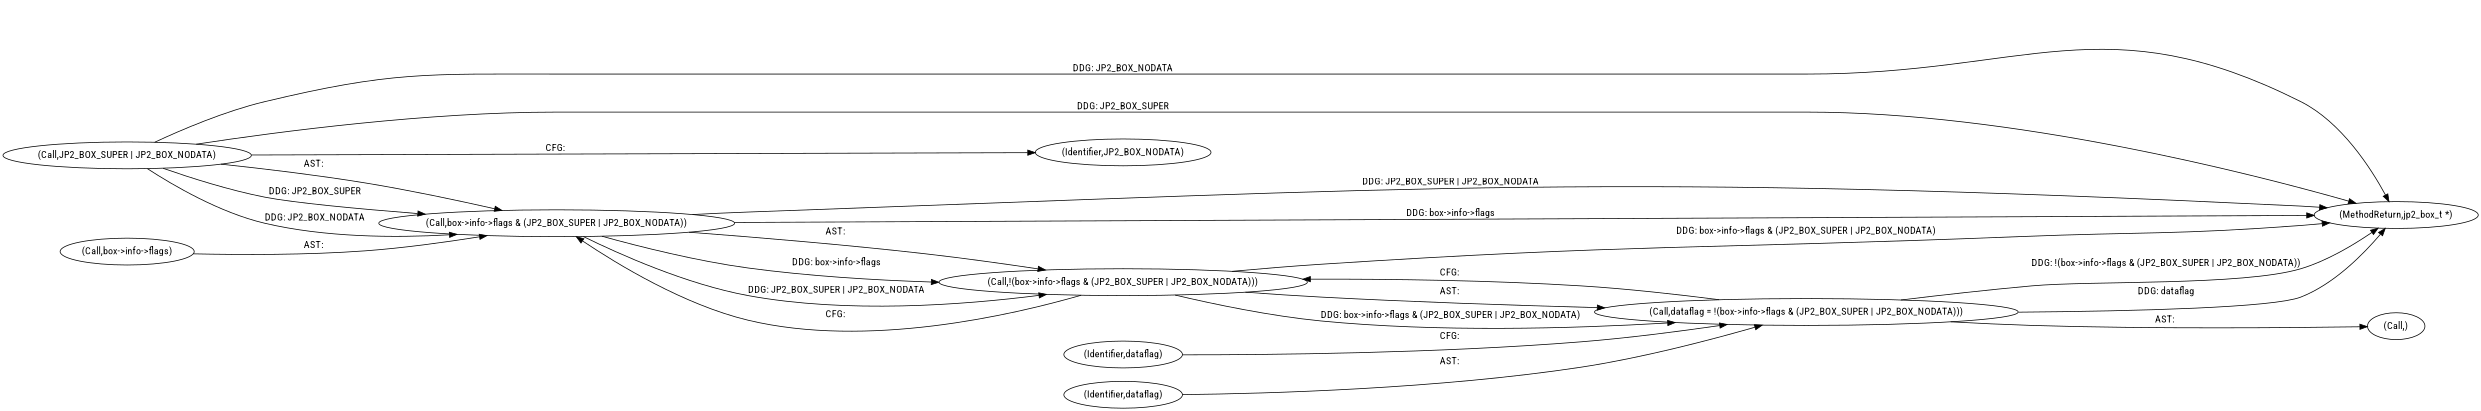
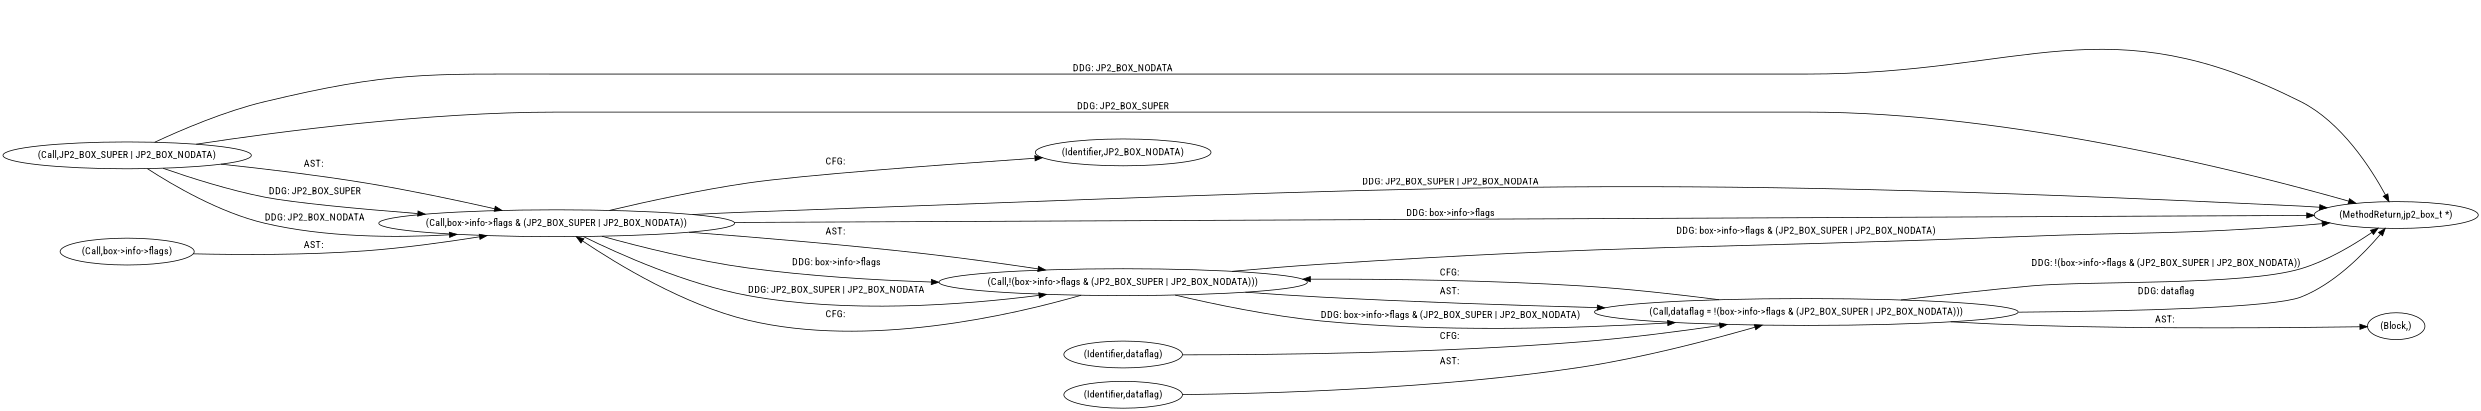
(639, 154) -> (821, 175)
(2396, 326) -> (2396, 326)
